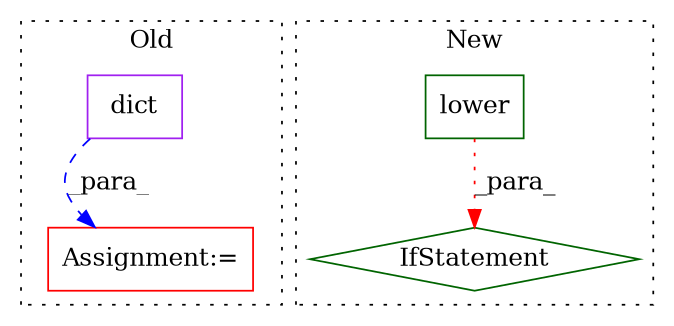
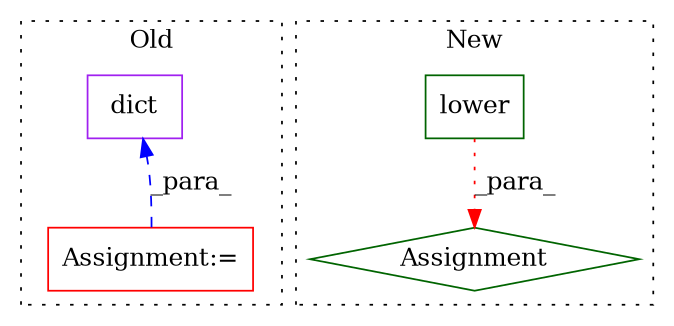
(66, 175) -> (151, 192)
(475, 259) -> (475, 259)
